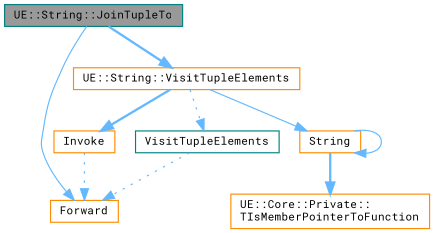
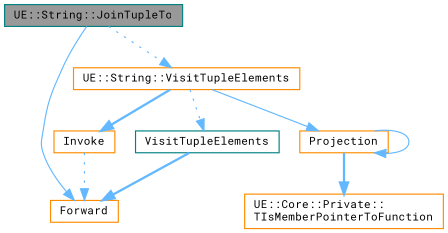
(135, 44) -> (135, 44)
(330, 142) -> (344, 142)
(151, 174) -> (151, 174)
